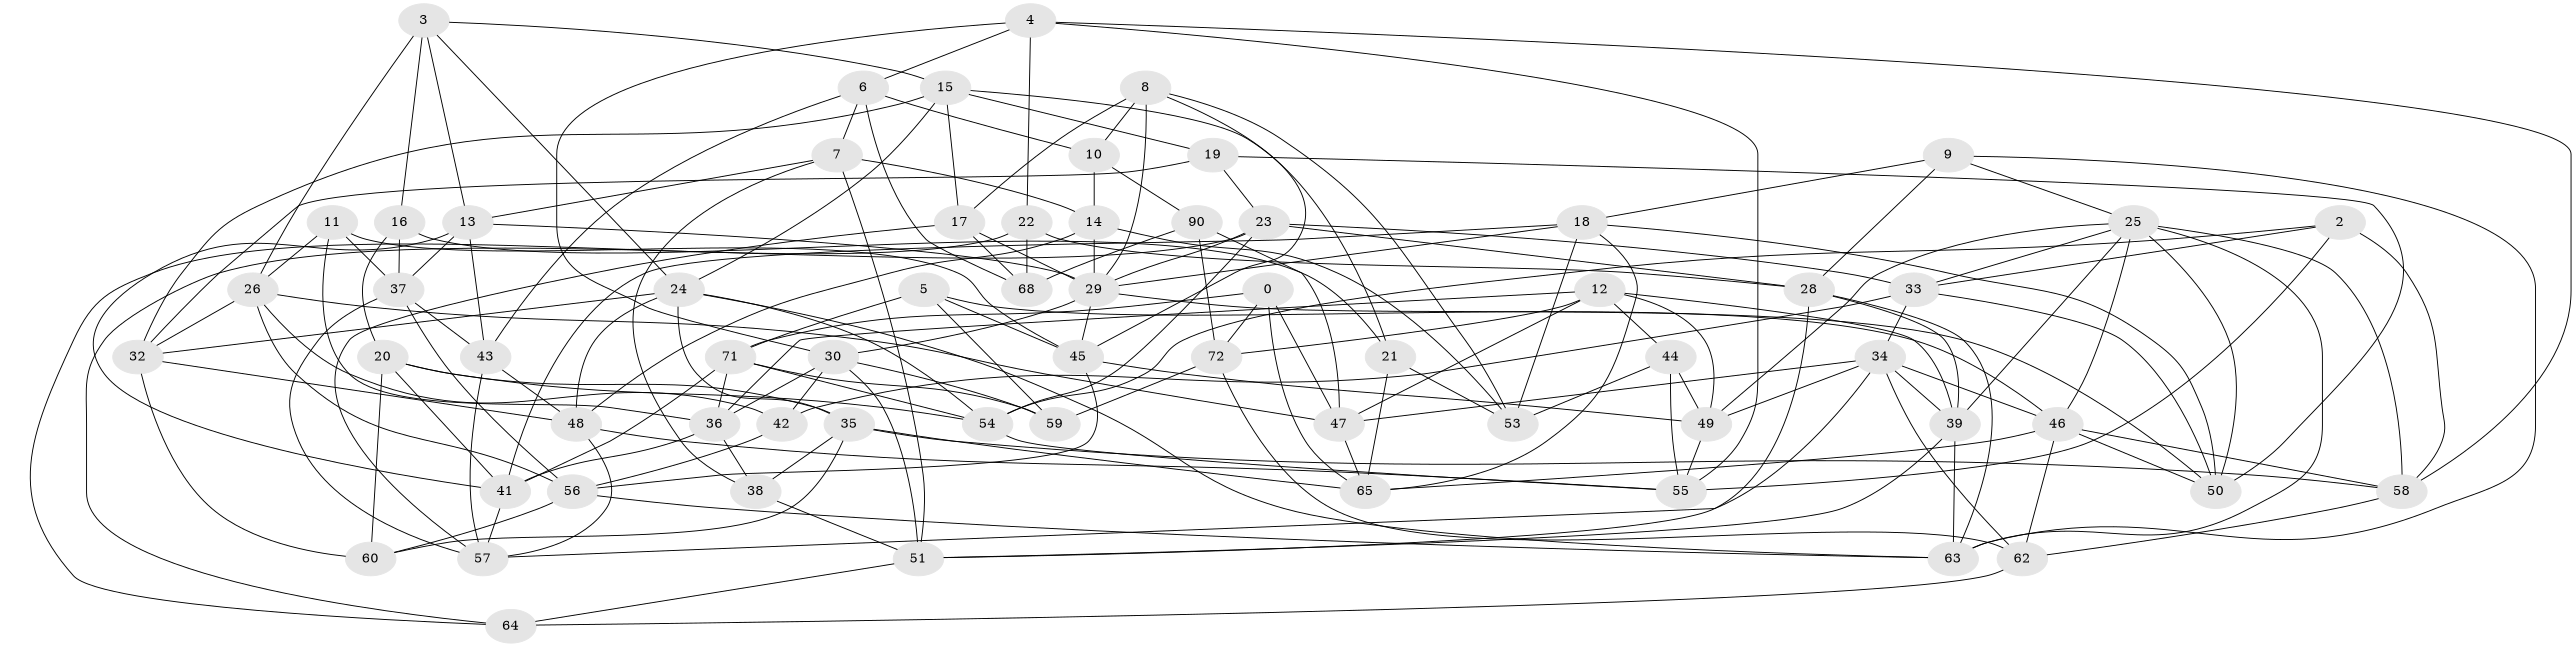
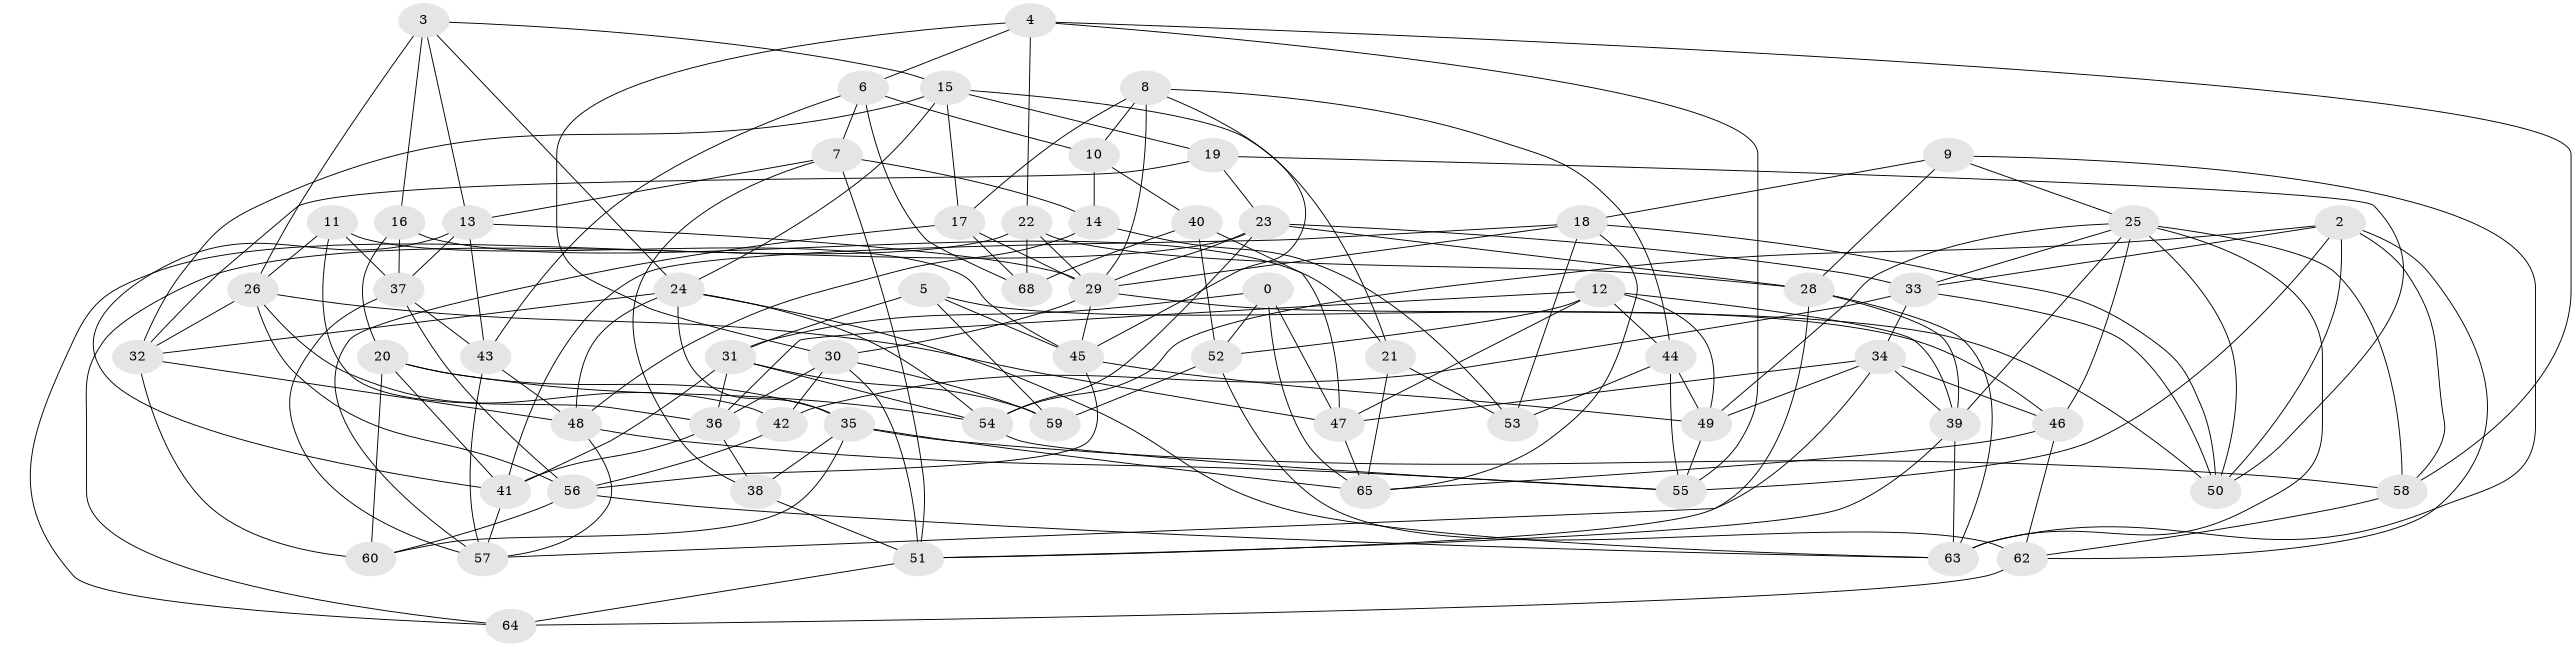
(1371, 213) -> (1475, 134)
(1197, 222) -> (1197, 222)
(1094, 256) -> (1054, 250)
(731, 357) -> (731, 357)
(1217, 357) -> (1217, 357)
(2137, 458) -> (2309, 368)
(2237, 459) -> none
(1949, 478) -> (2397, 527)
